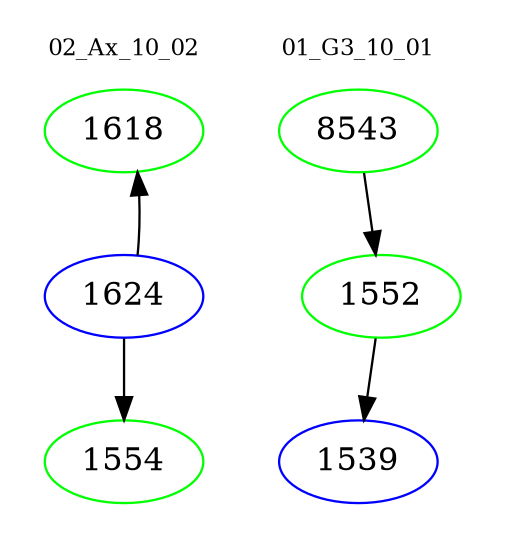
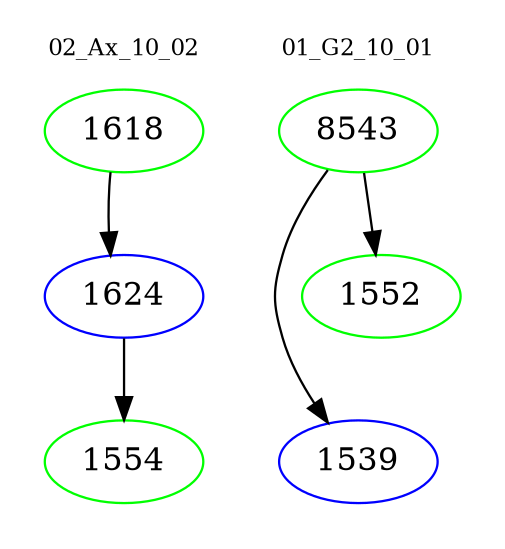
(358, 49) -> (358, 49)
(139, 226) -> (109, 202)
(371, 368) -> (276, 285)
